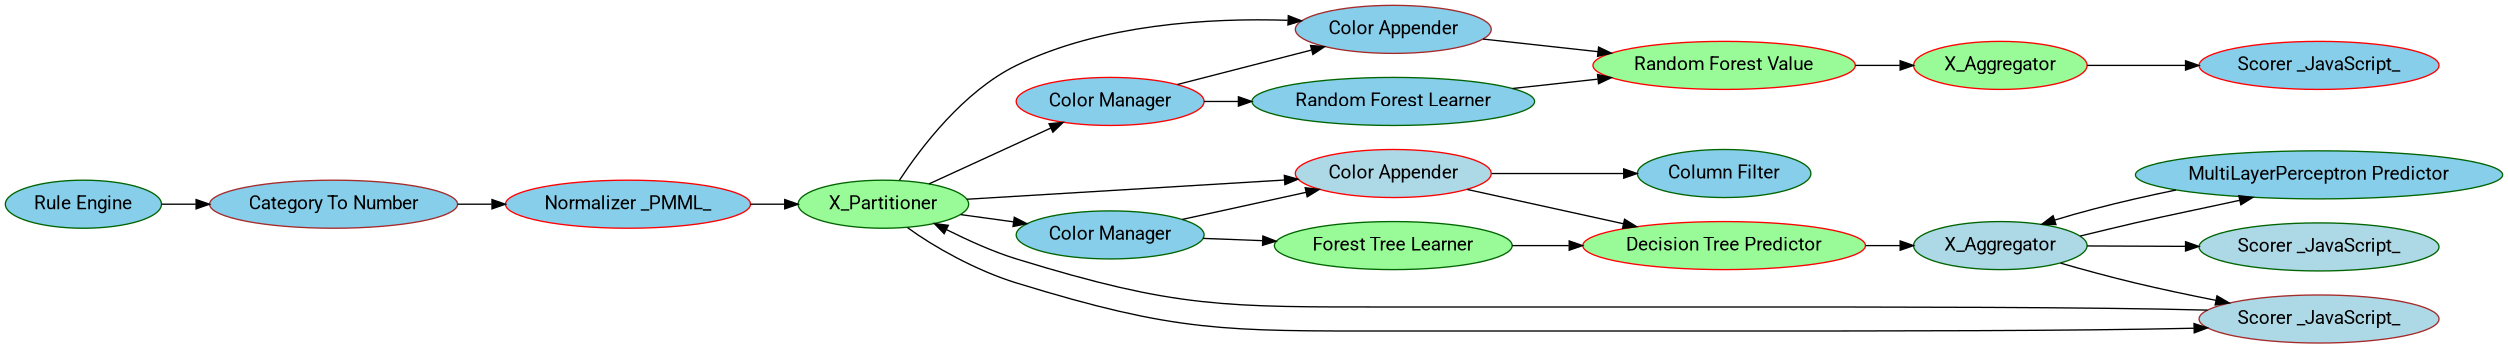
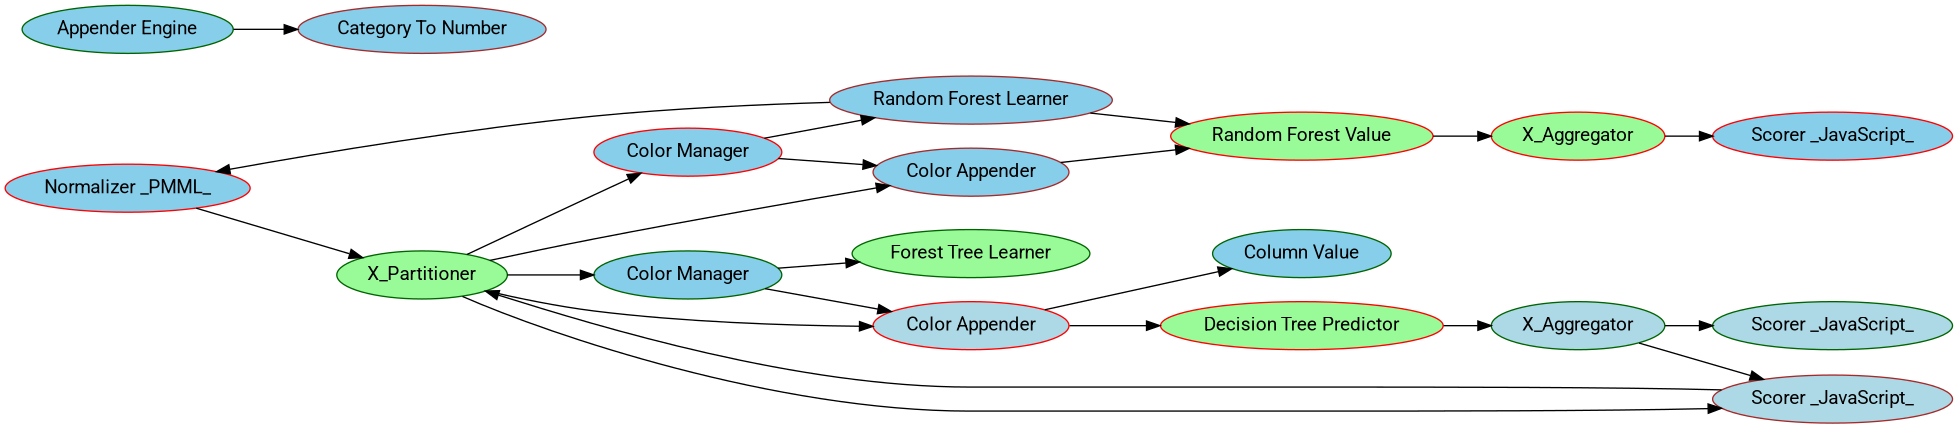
(1393, 101) -> (971, 100)
(1724, 174) -> (1302, 254)
(2319, 175) -> none
(83, 204) -> (128, 29)
(475, 204) -> (529, 123)
(1540, 246) -> none
